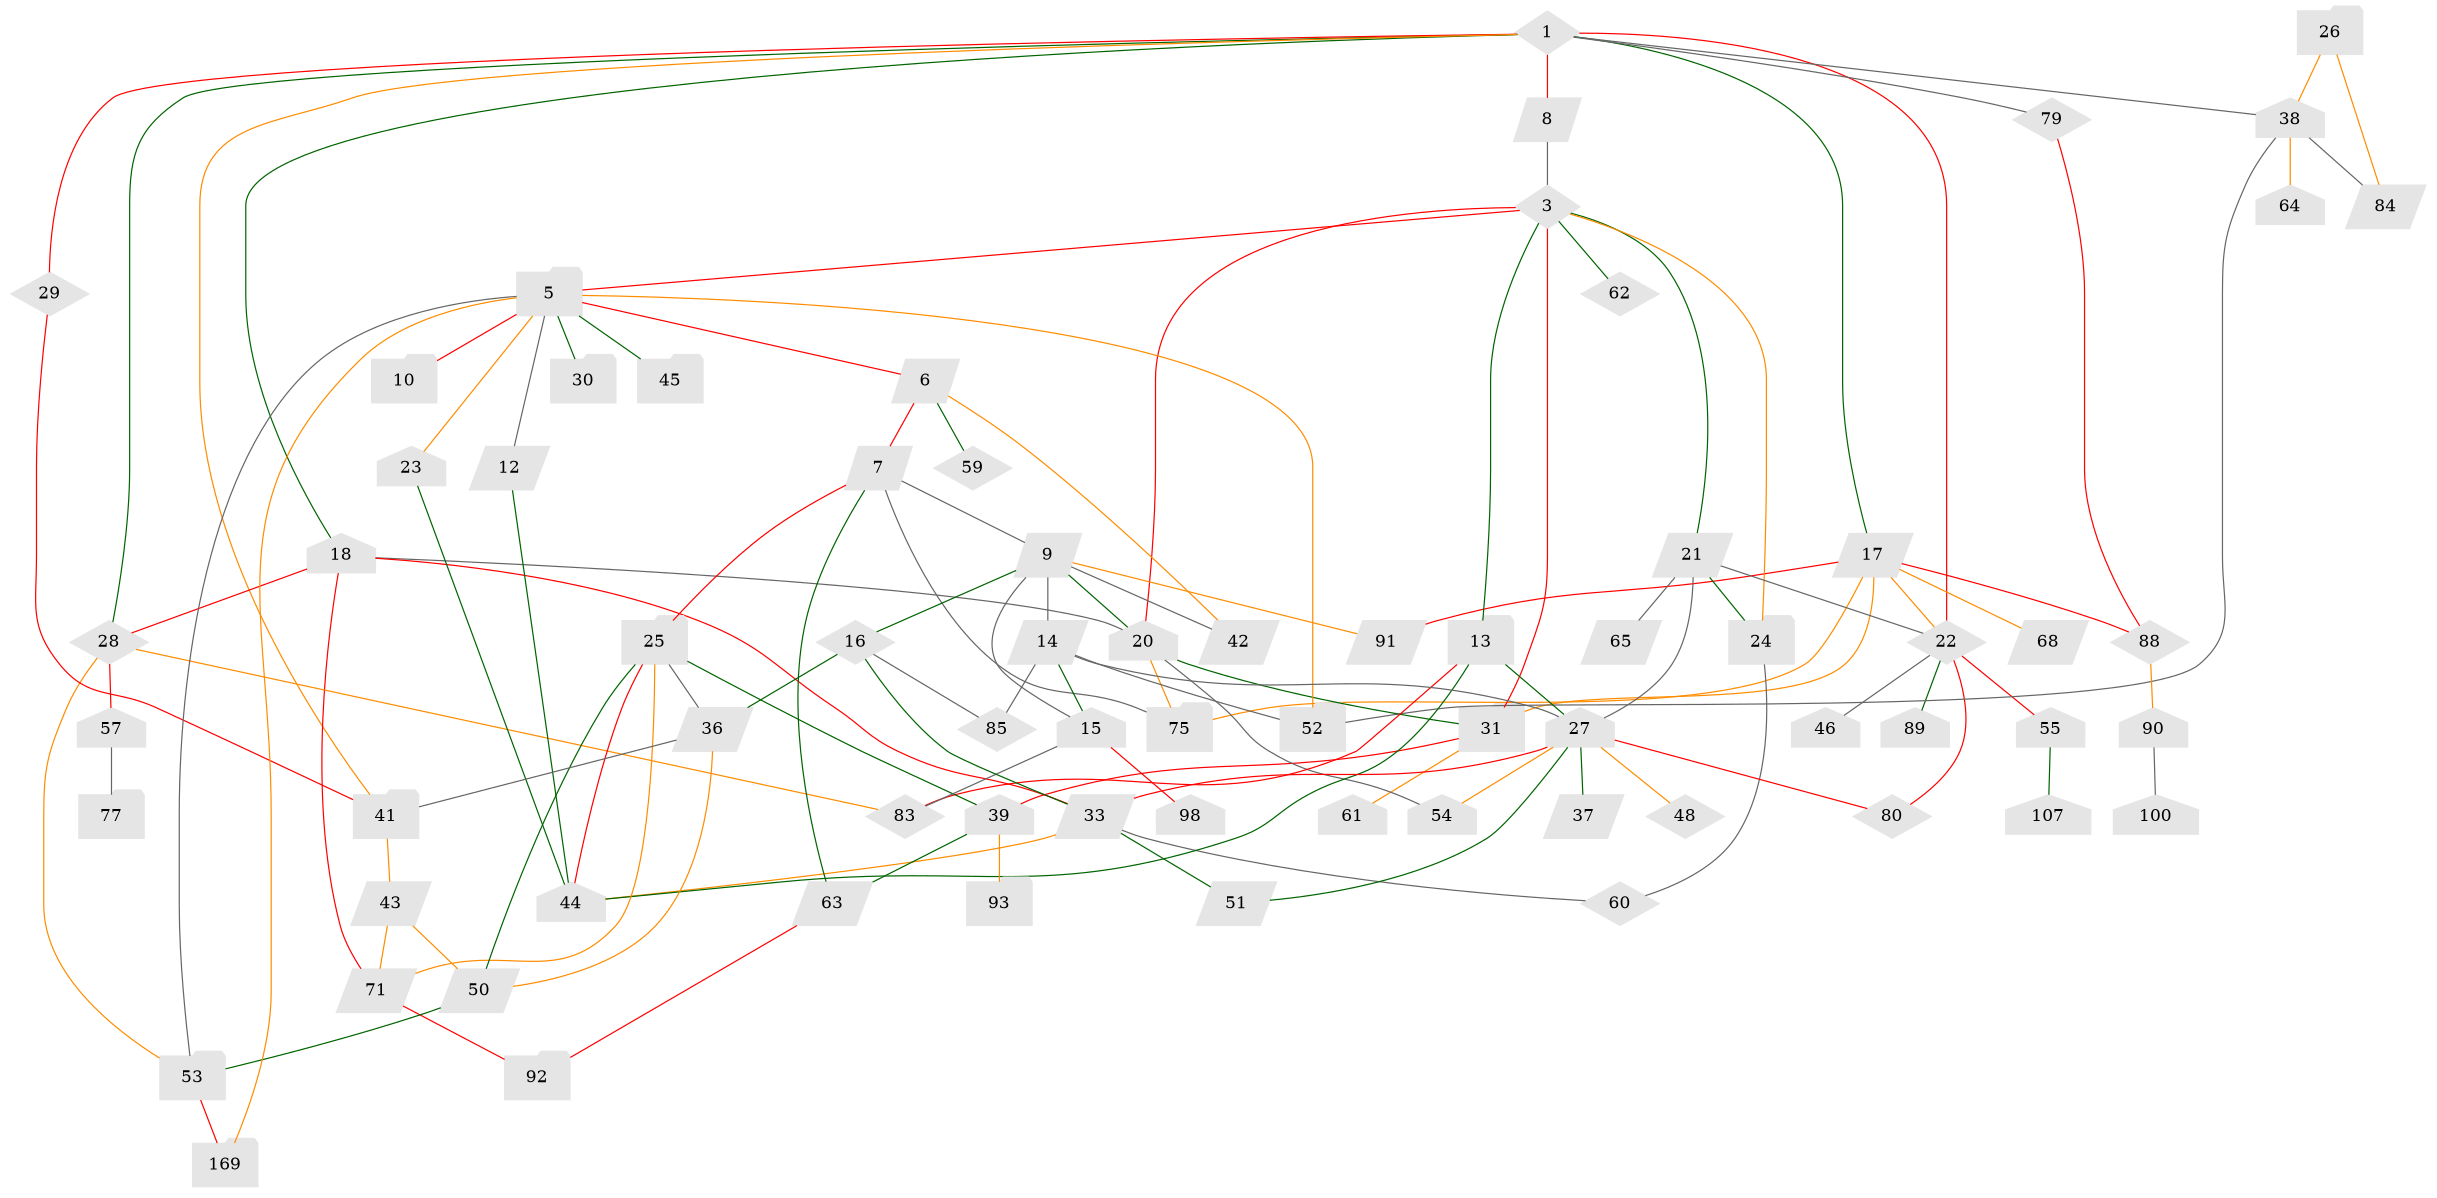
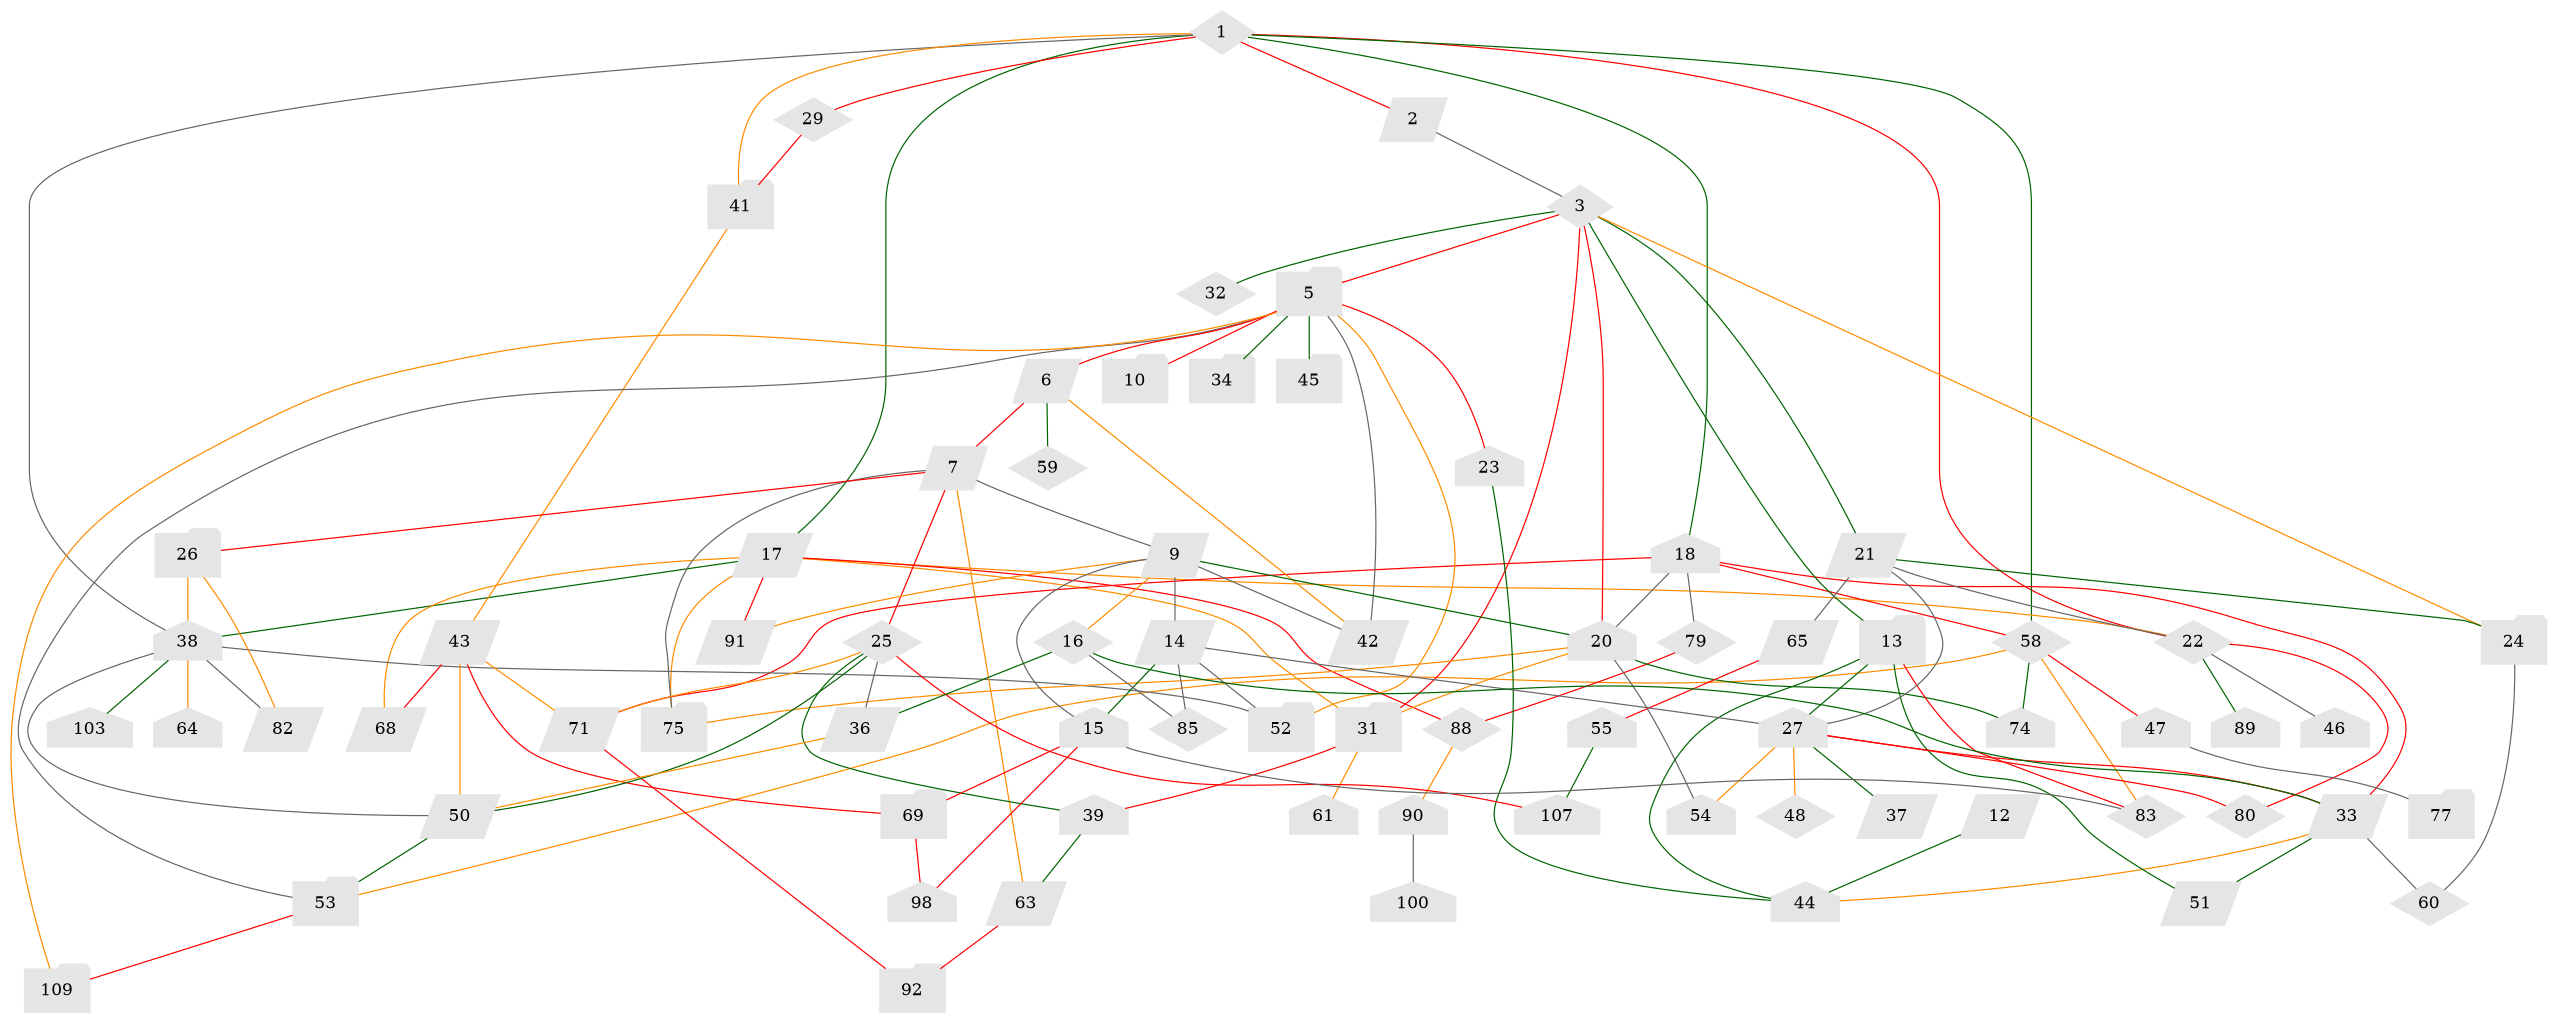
(1880, 83) -> (1691, 599)
(1547, 120) -> (1413, 120)
(2386, 207) -> (283, 729)
(1620, 294) -> (1216, 294)
(529, 381) -> (1373, 464)
(583, 381) -> (1222, 381)
(478, 384) -> (1435, 356)
none -> (573, 511)
none -> (467, 601)
(932, 607) -> (1119, 603)
(109, 642) -> (2031, 642)
(655, 642) -> (882, 642)
(1998, 685) -> (1676, 696)
none -> (423, 686)
(798, 691) -> (987, 666)
(1302, 695) -> (1522, 668)
none -> (90, 729)
(112, 729) -> (2156, 729)
none -> (2021, 729)
(601, 771) -> (1194, 783)
(541, 775) -> none
none -> (139, 793)
none -> (914, 817)
(1440, 862) -> (2018, 781)
(999, 904) -> none
(225, 1165) -> (57, 991)
